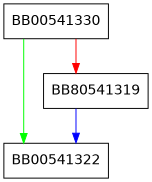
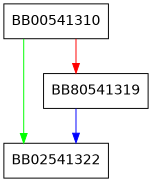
(56, 21) -> (56, 21)
(56, 161) -> (56, 161)
